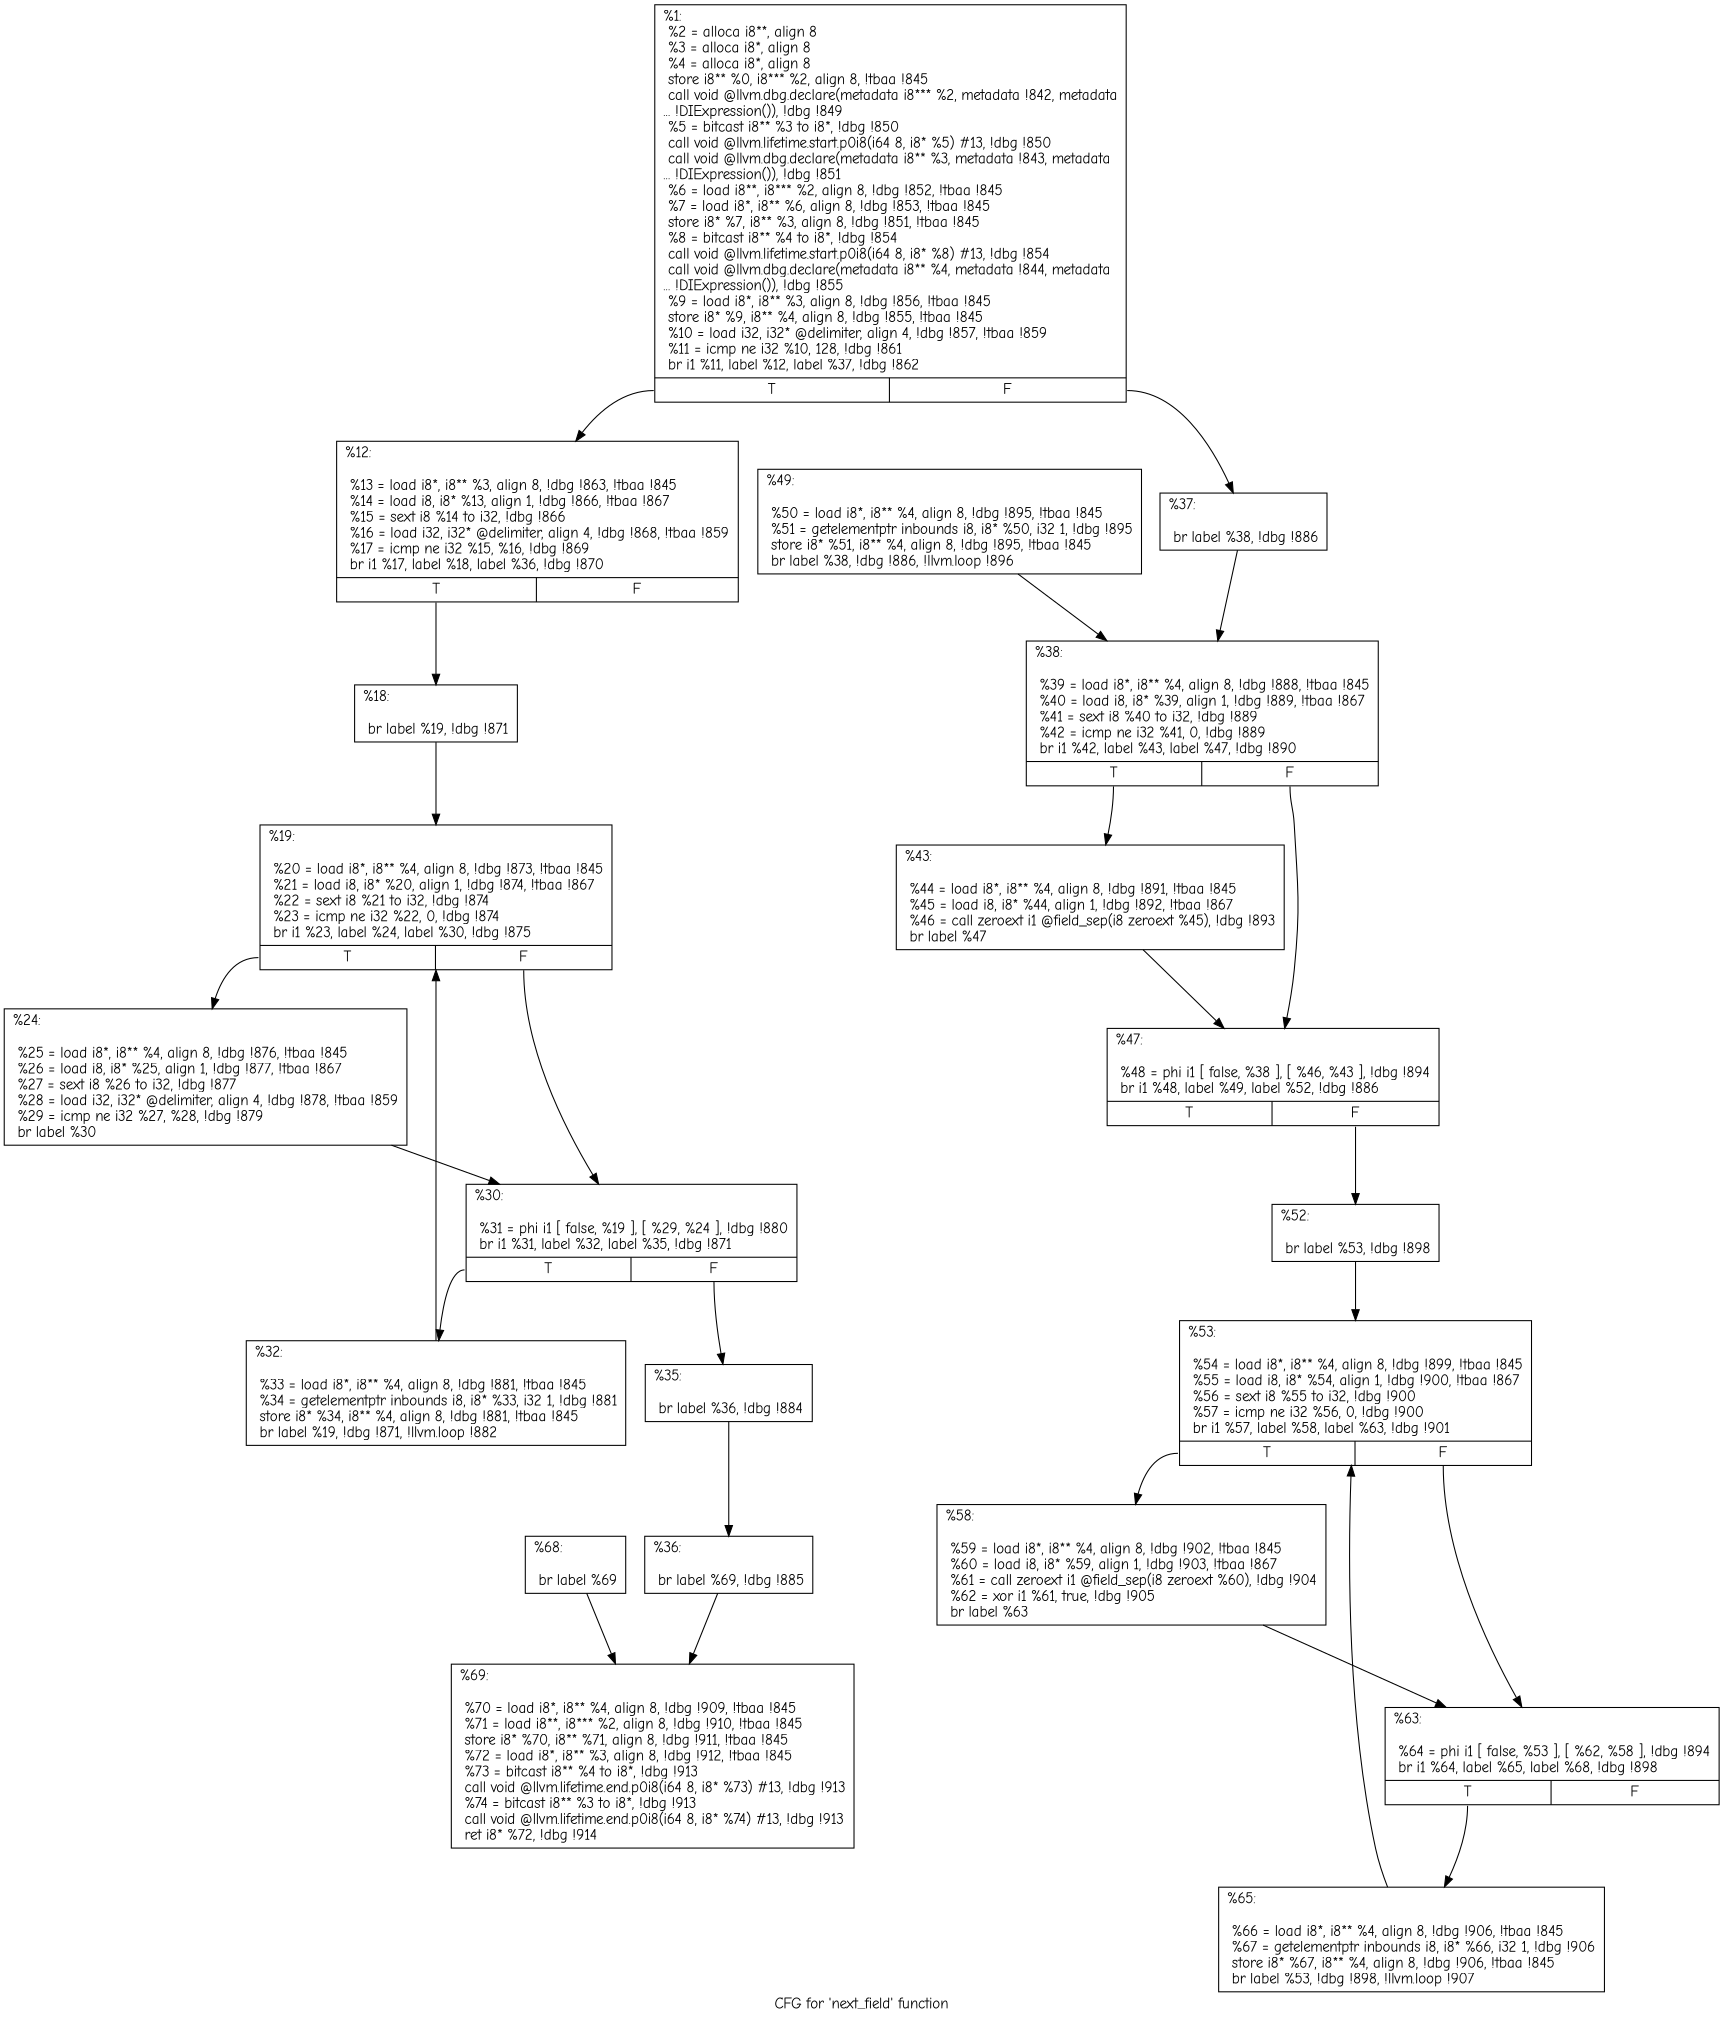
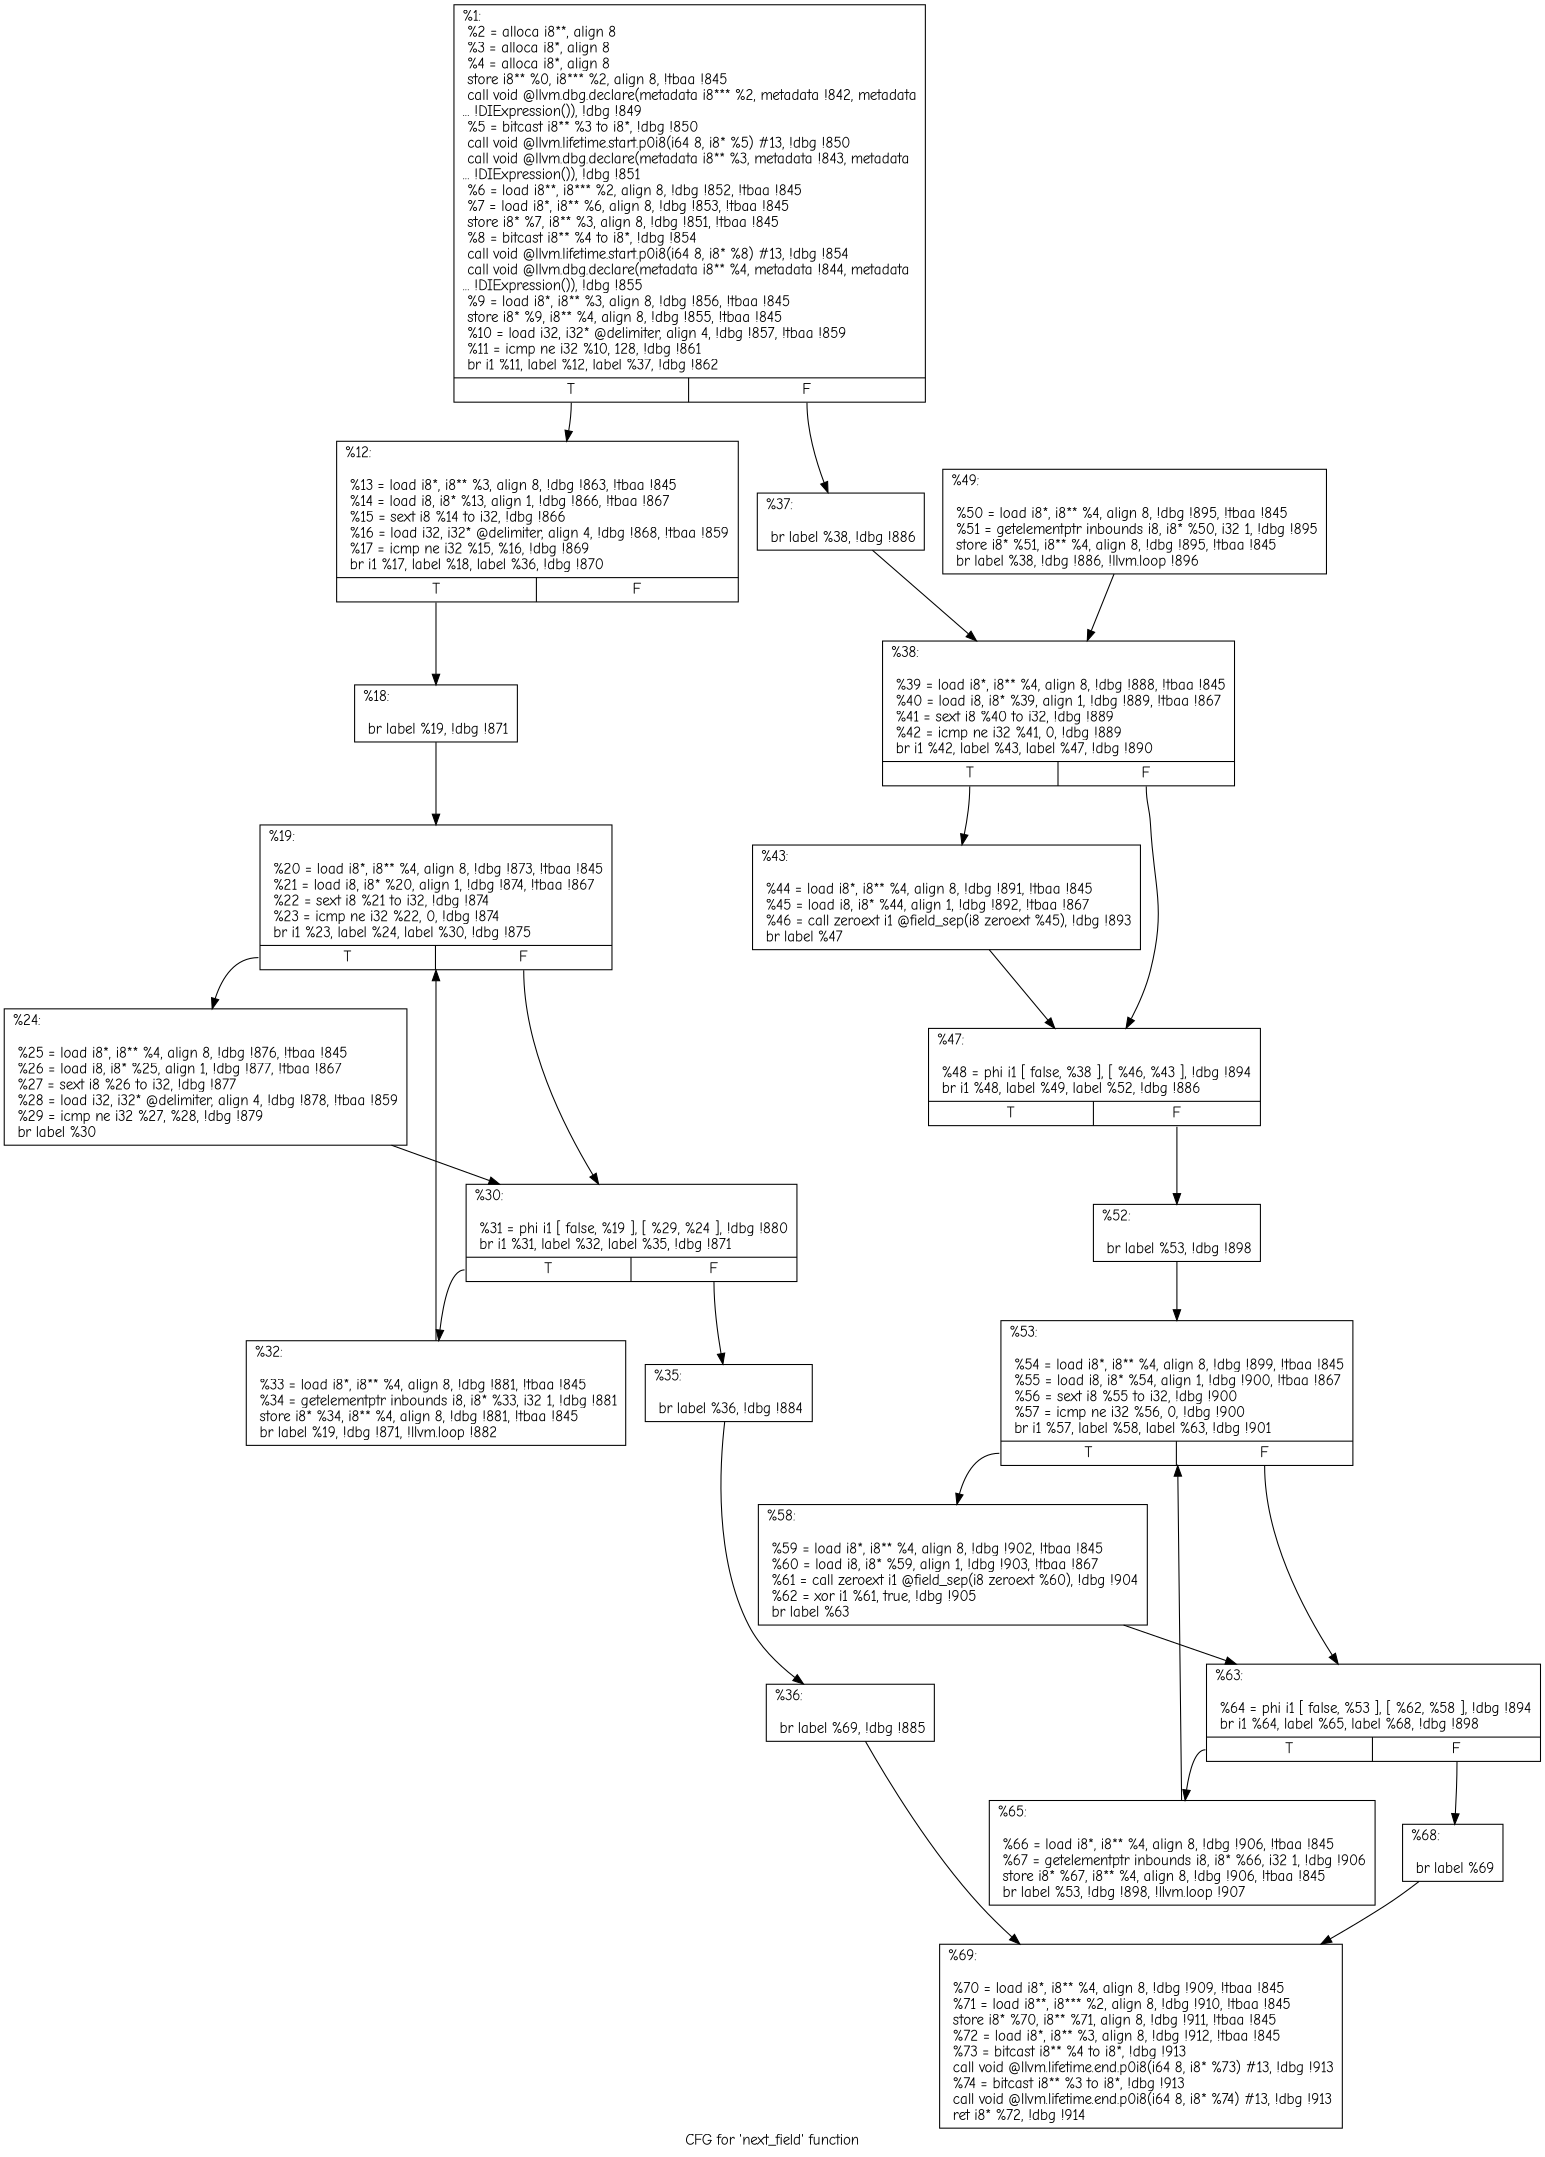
none -> (1457, 1788)
